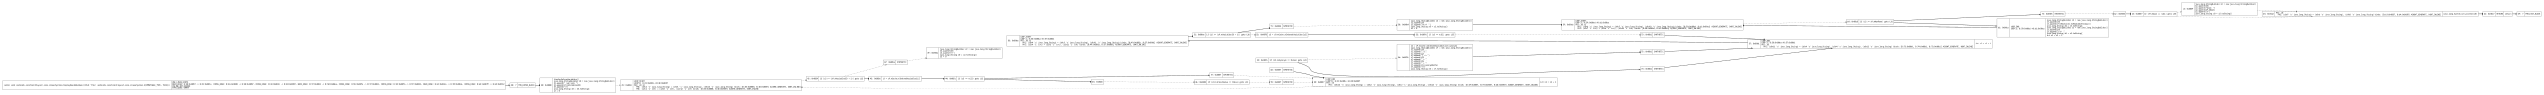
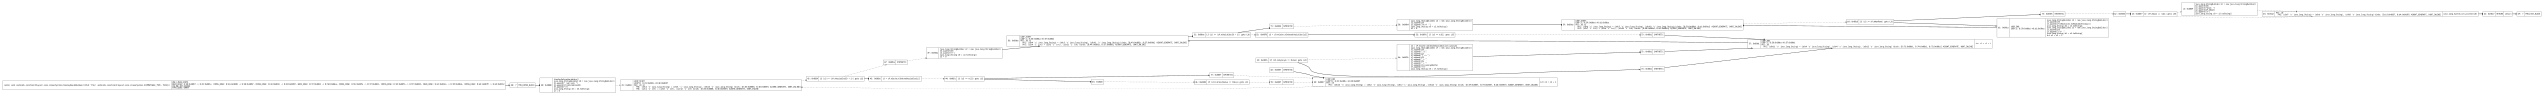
none -> (1020, 48)
(933, 79) -> (933, 79)
